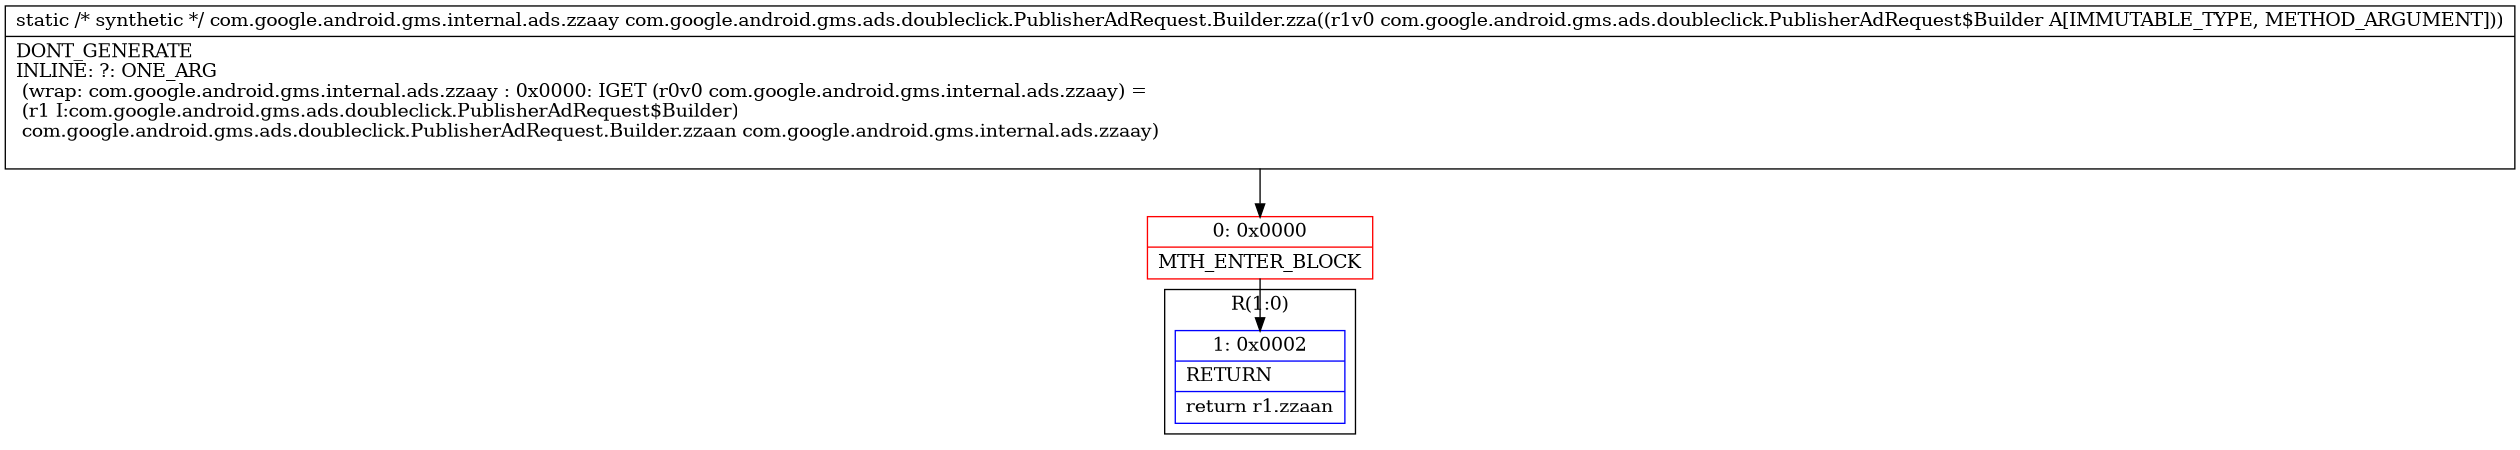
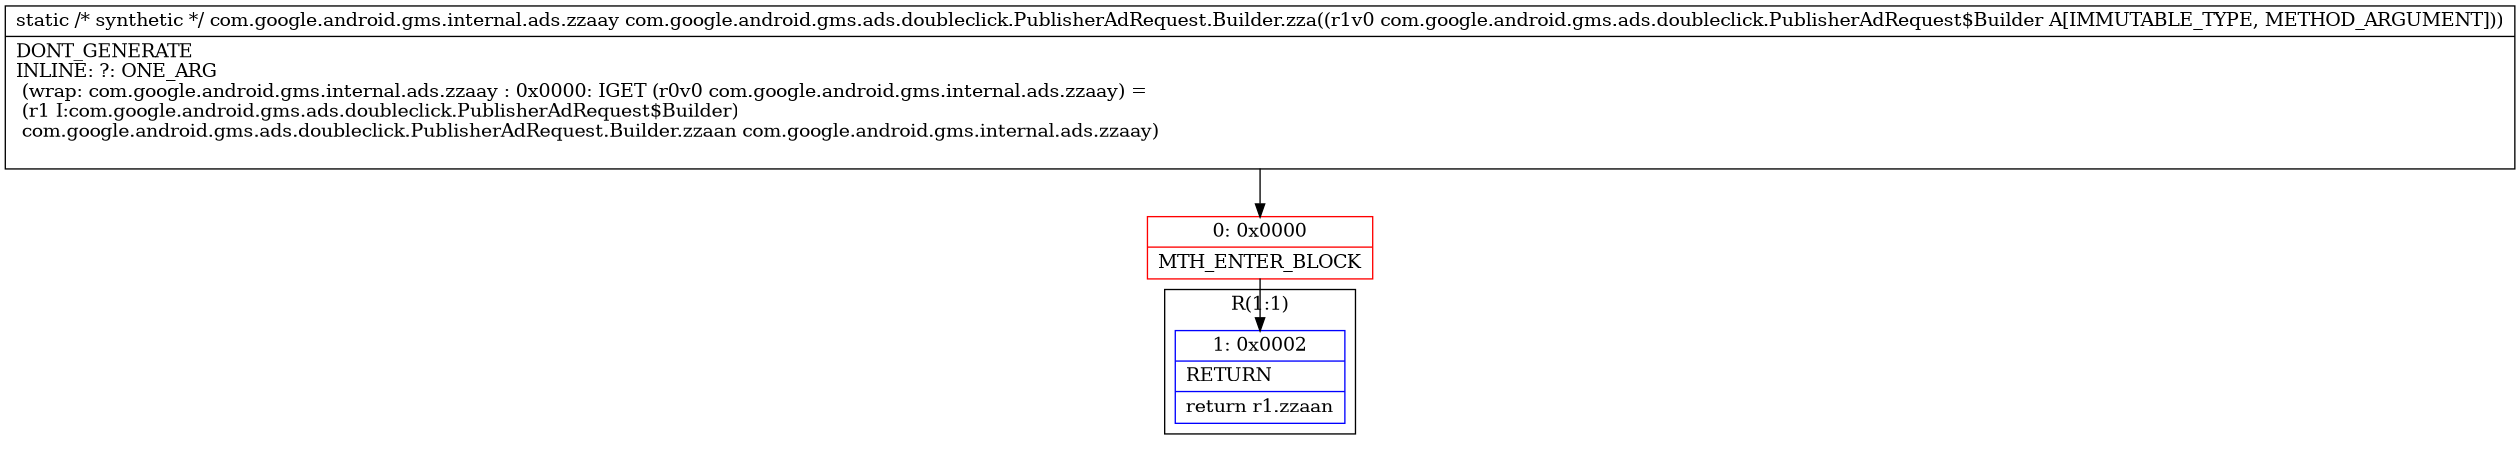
(1260, 305) -> (1260, 305)
